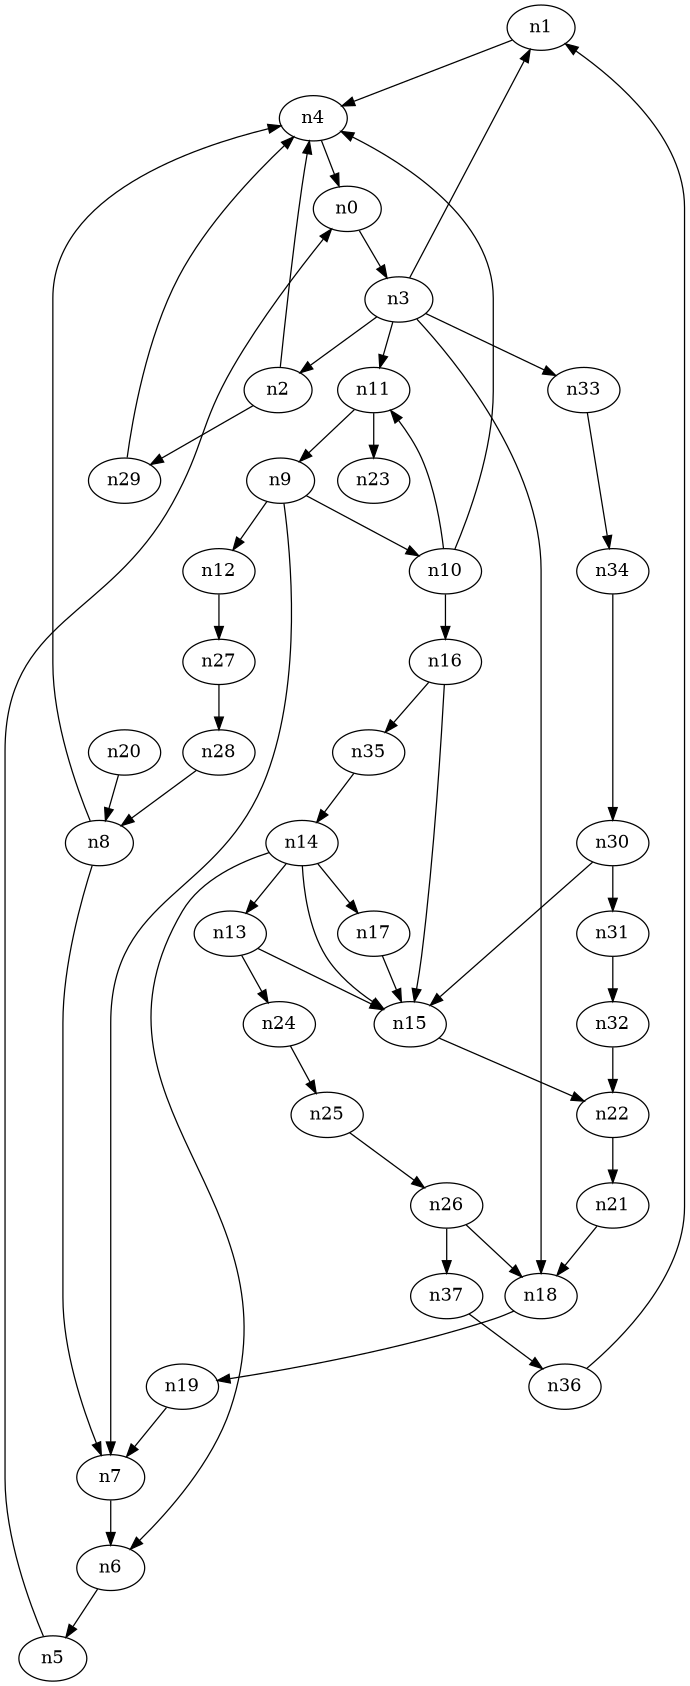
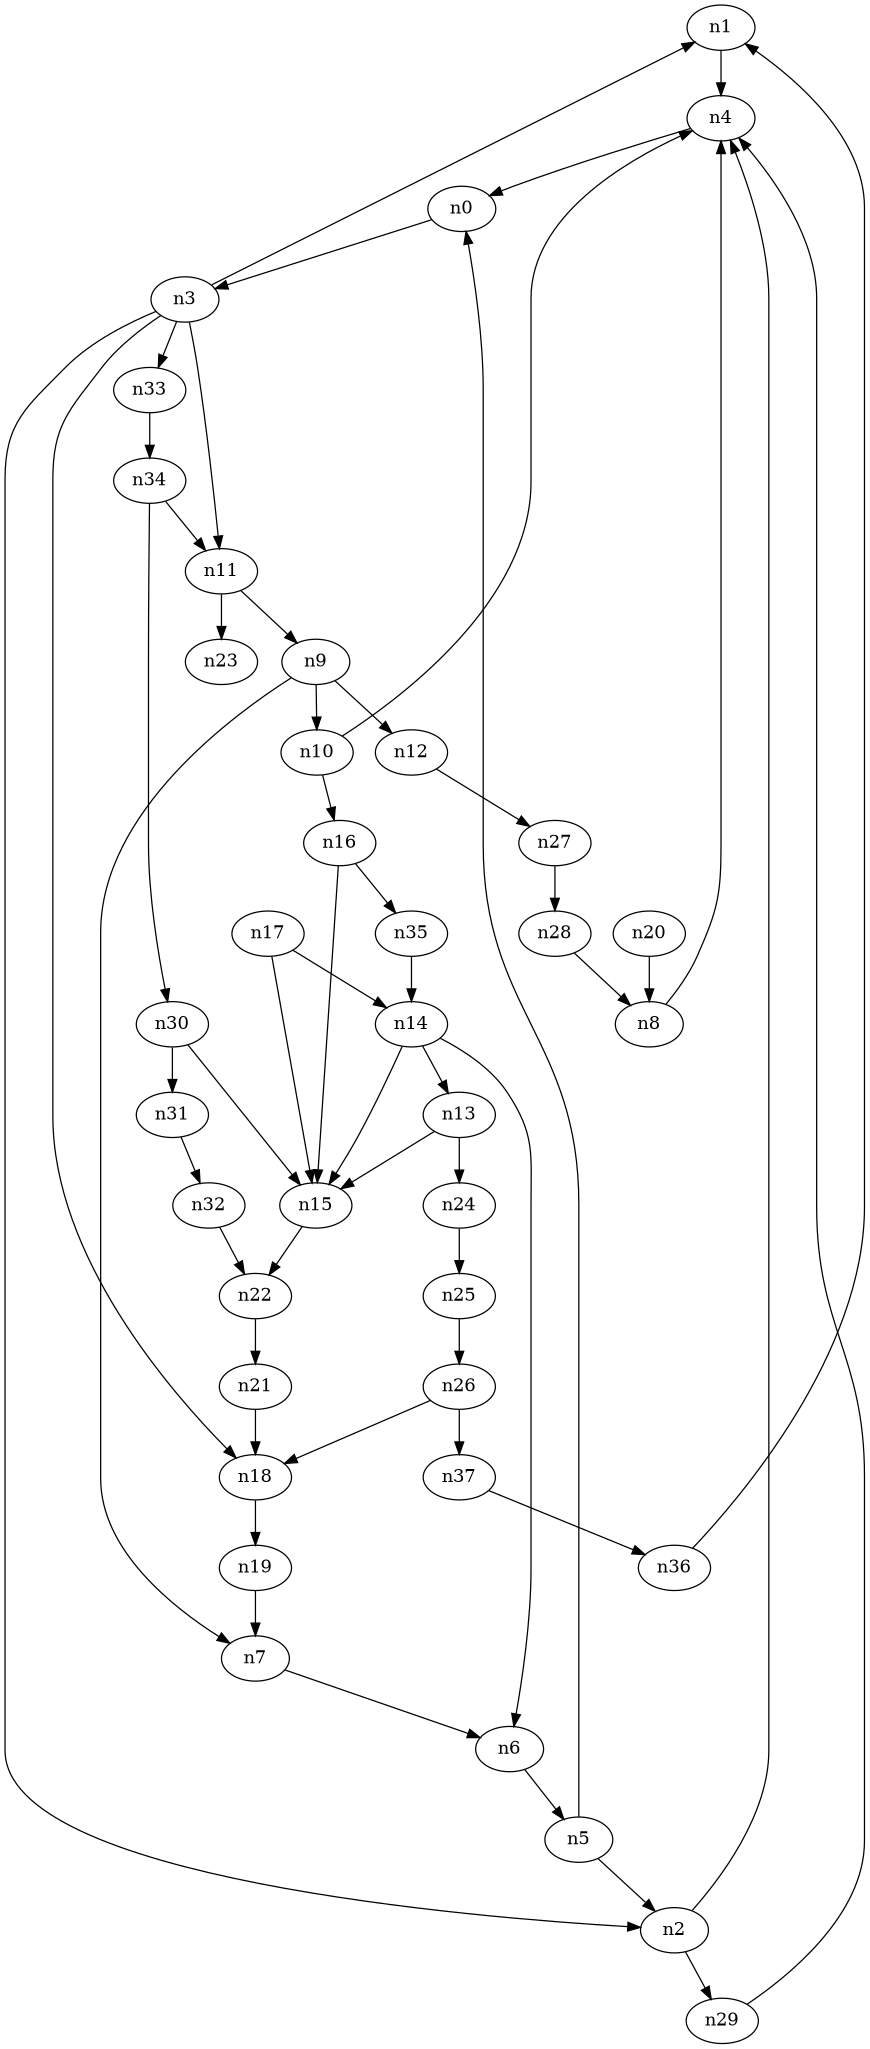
(430, 481) -> (182, 521)
(334, 883) -> (340, 979)
(63, 1155) -> none
none -> (622, 1881)
